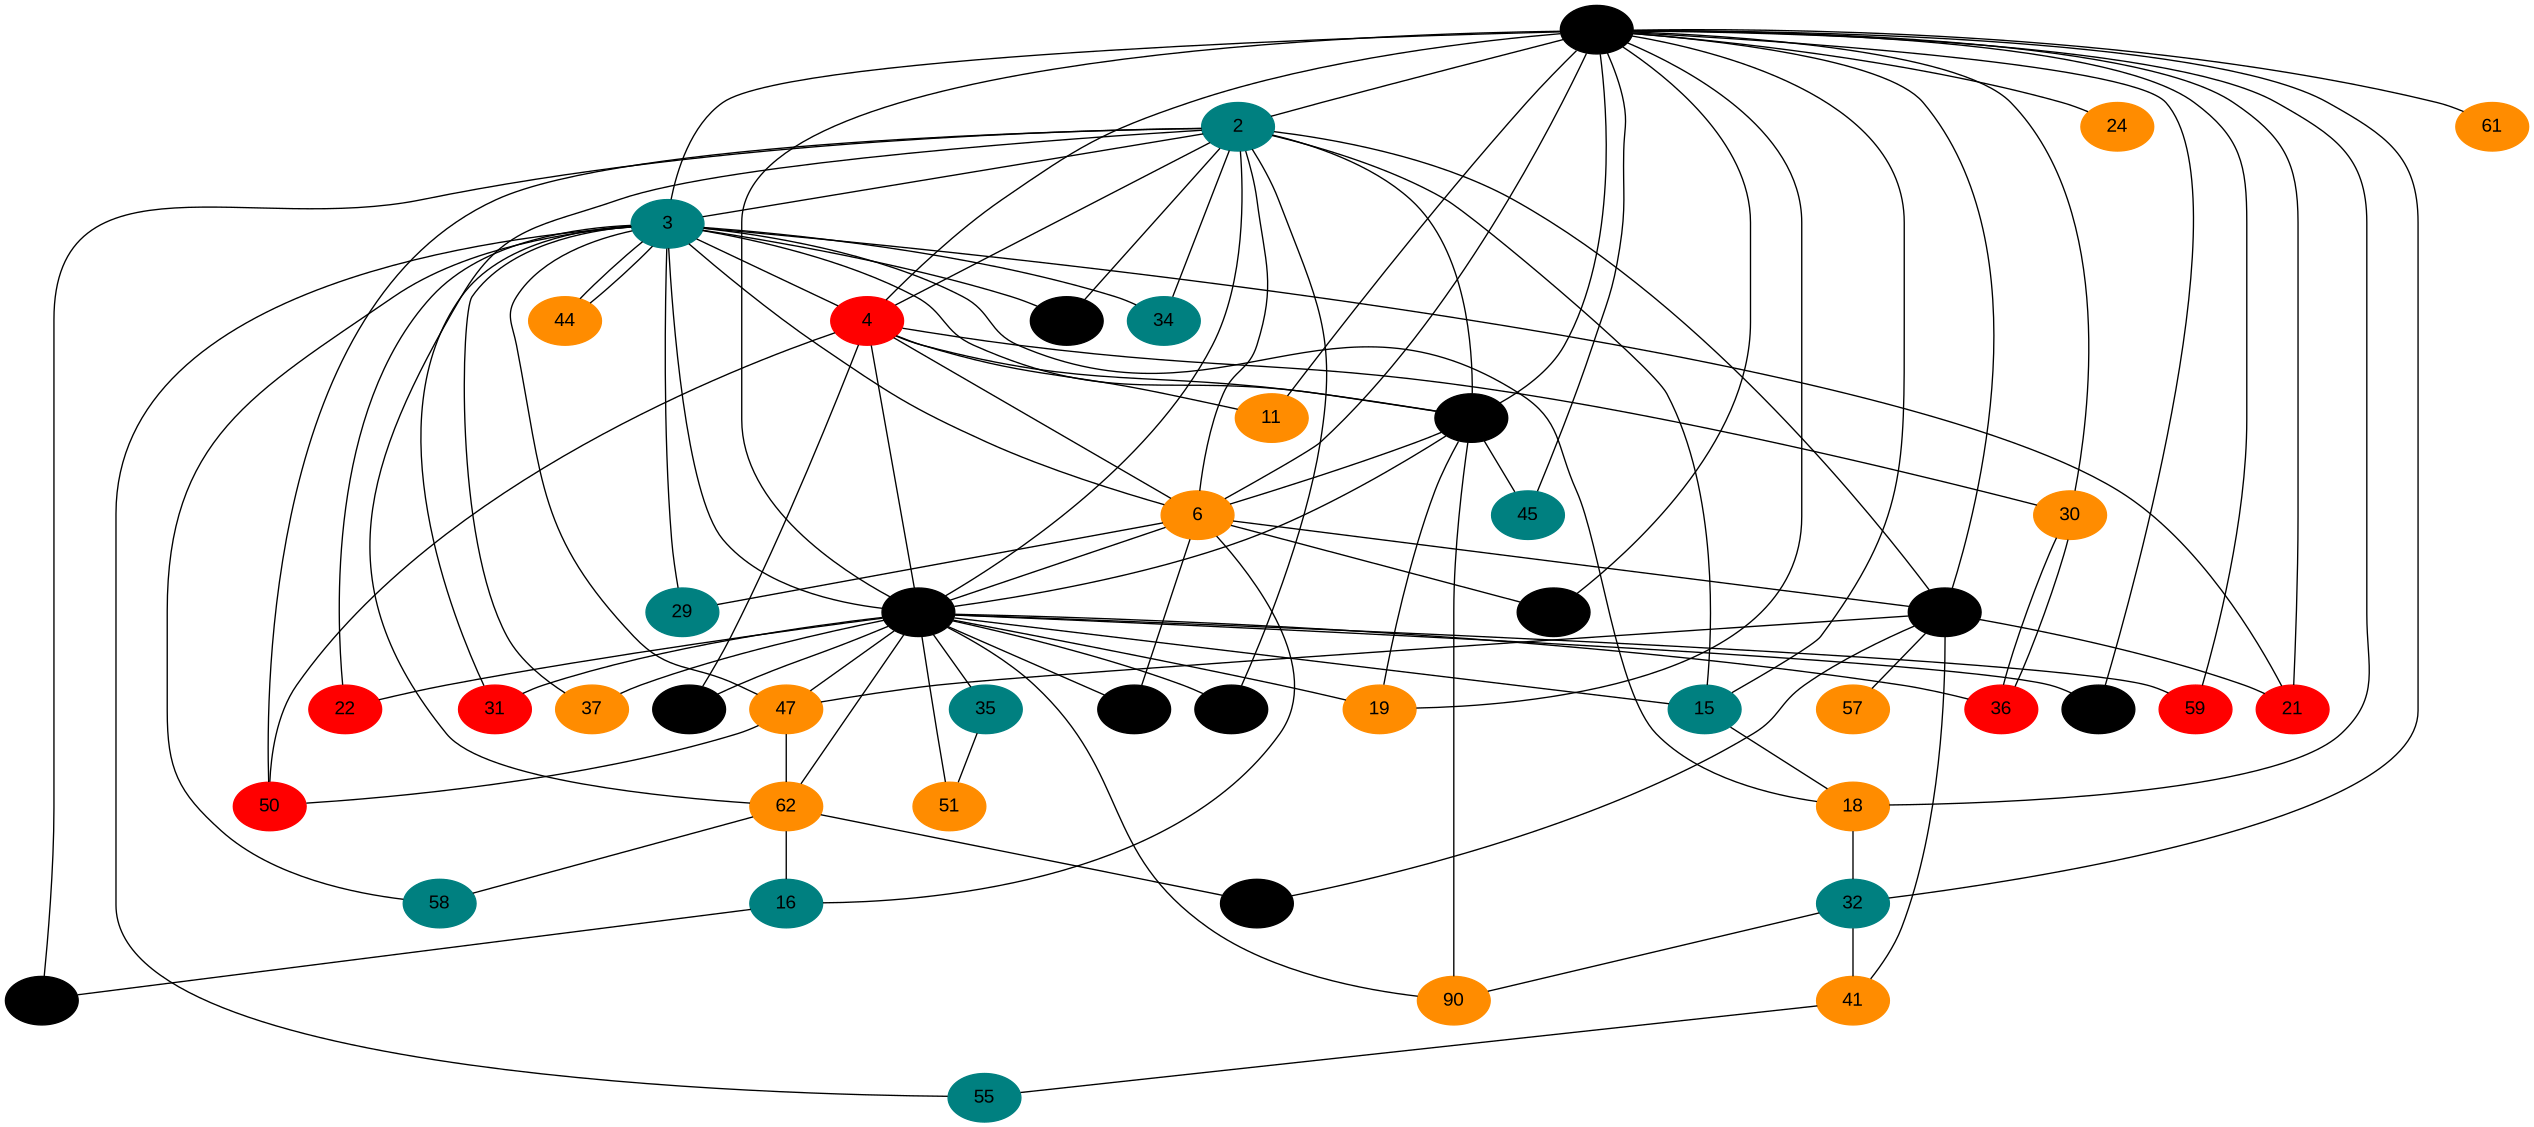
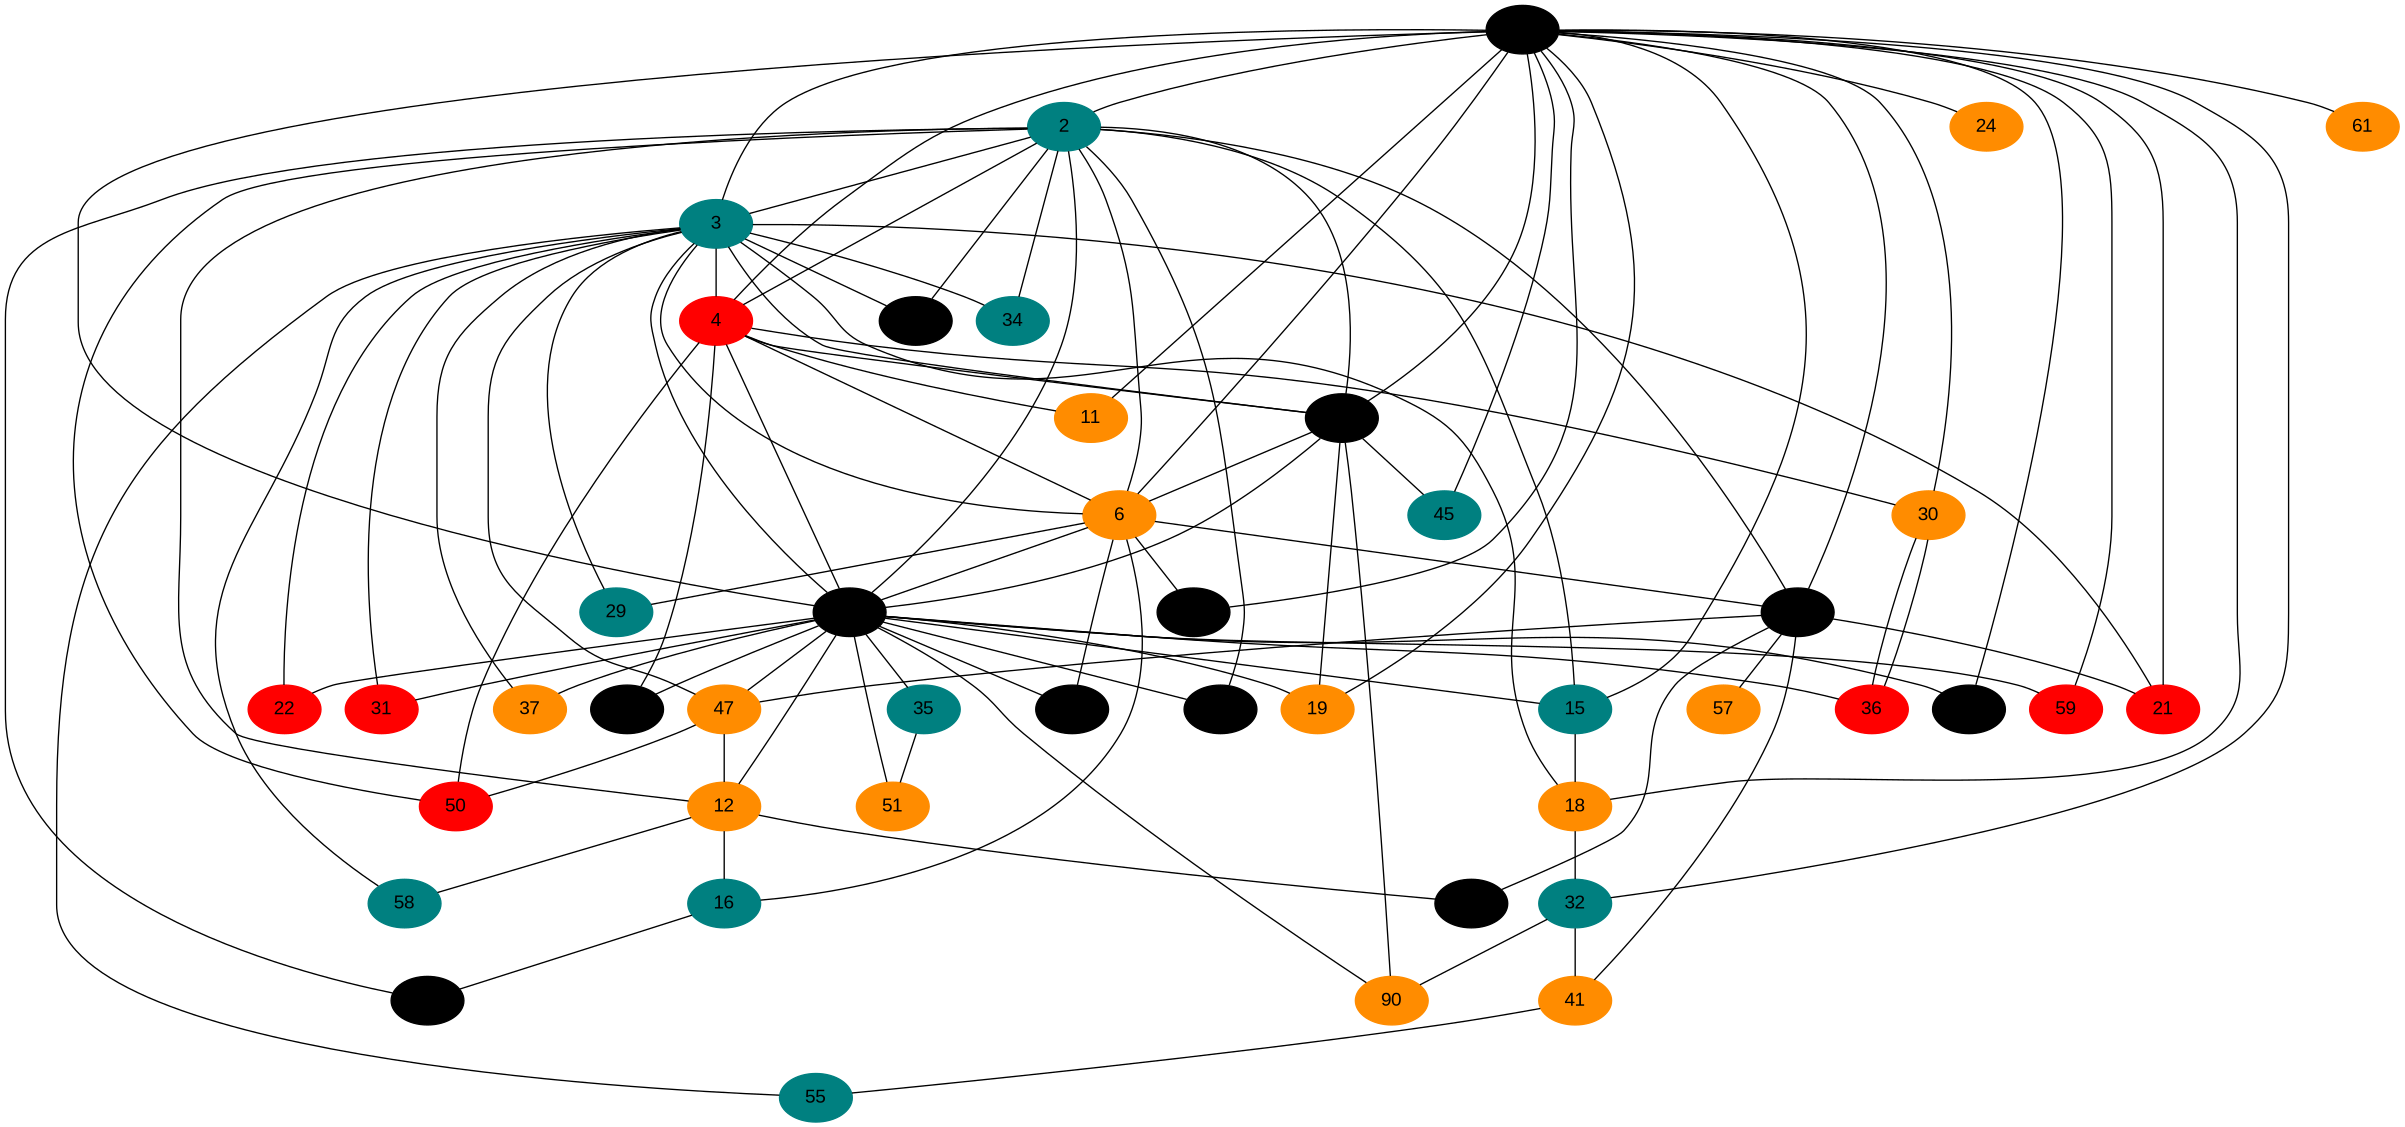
(565, 321) -> none
(786, 806) -> (724, 806)
